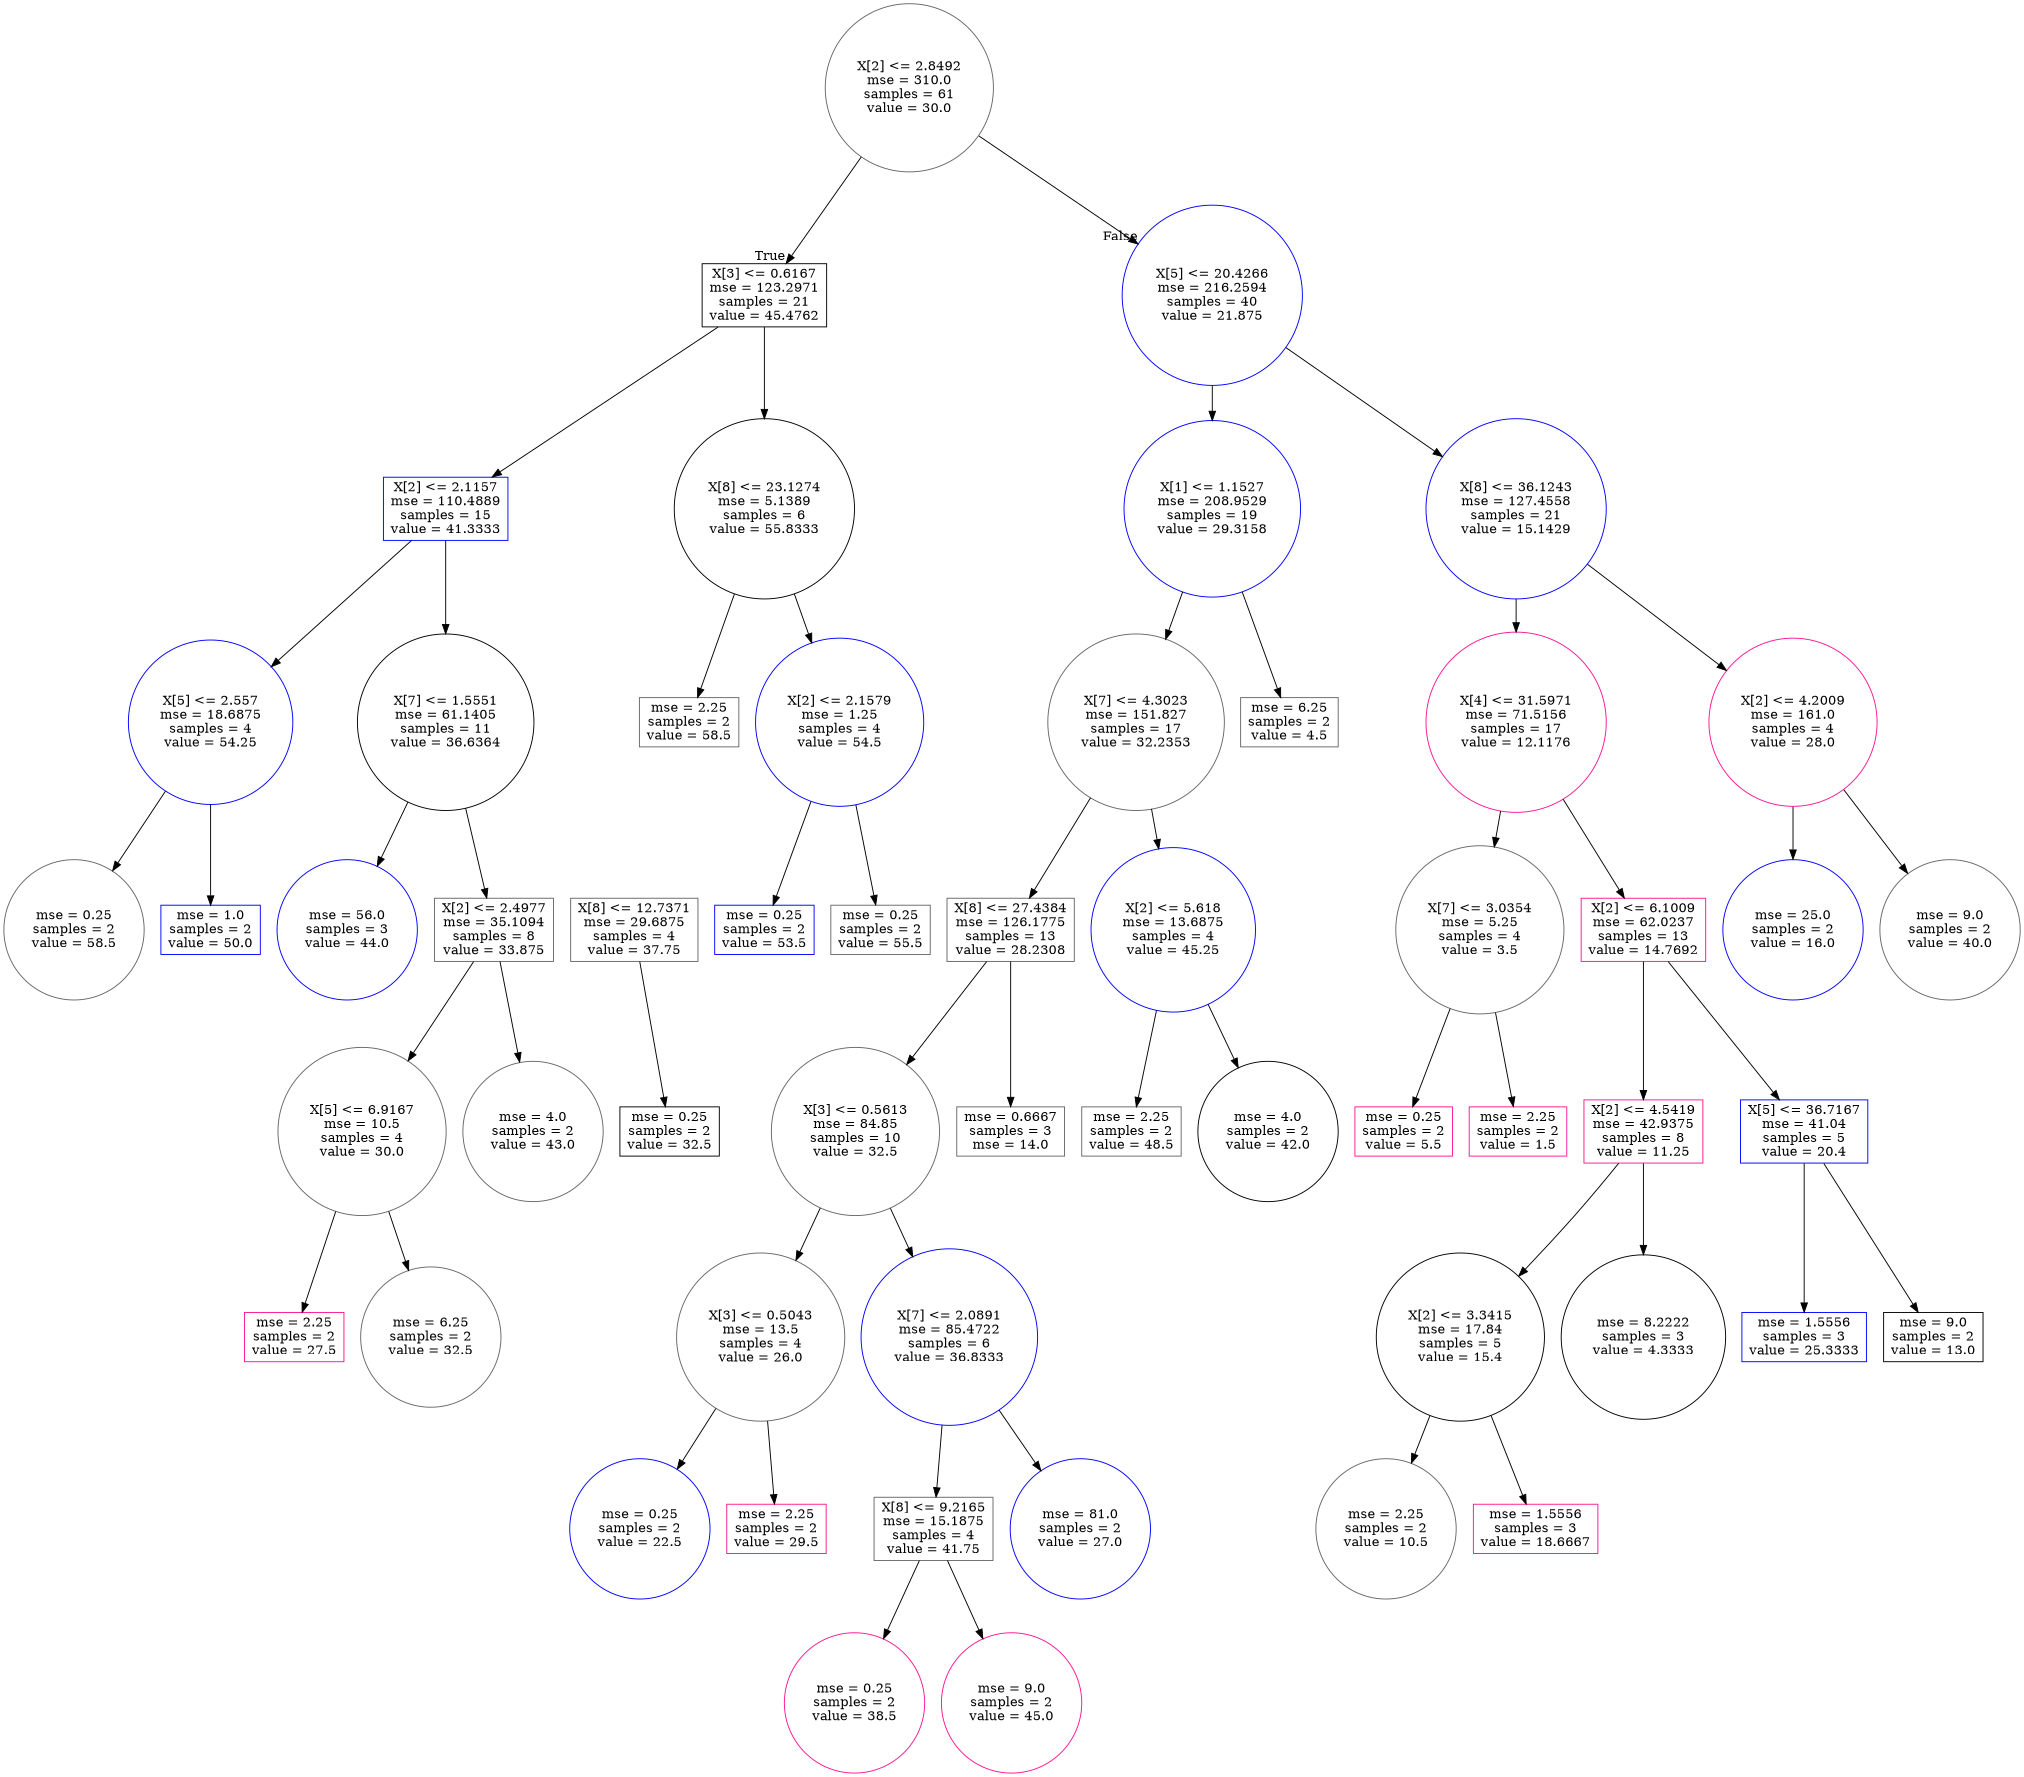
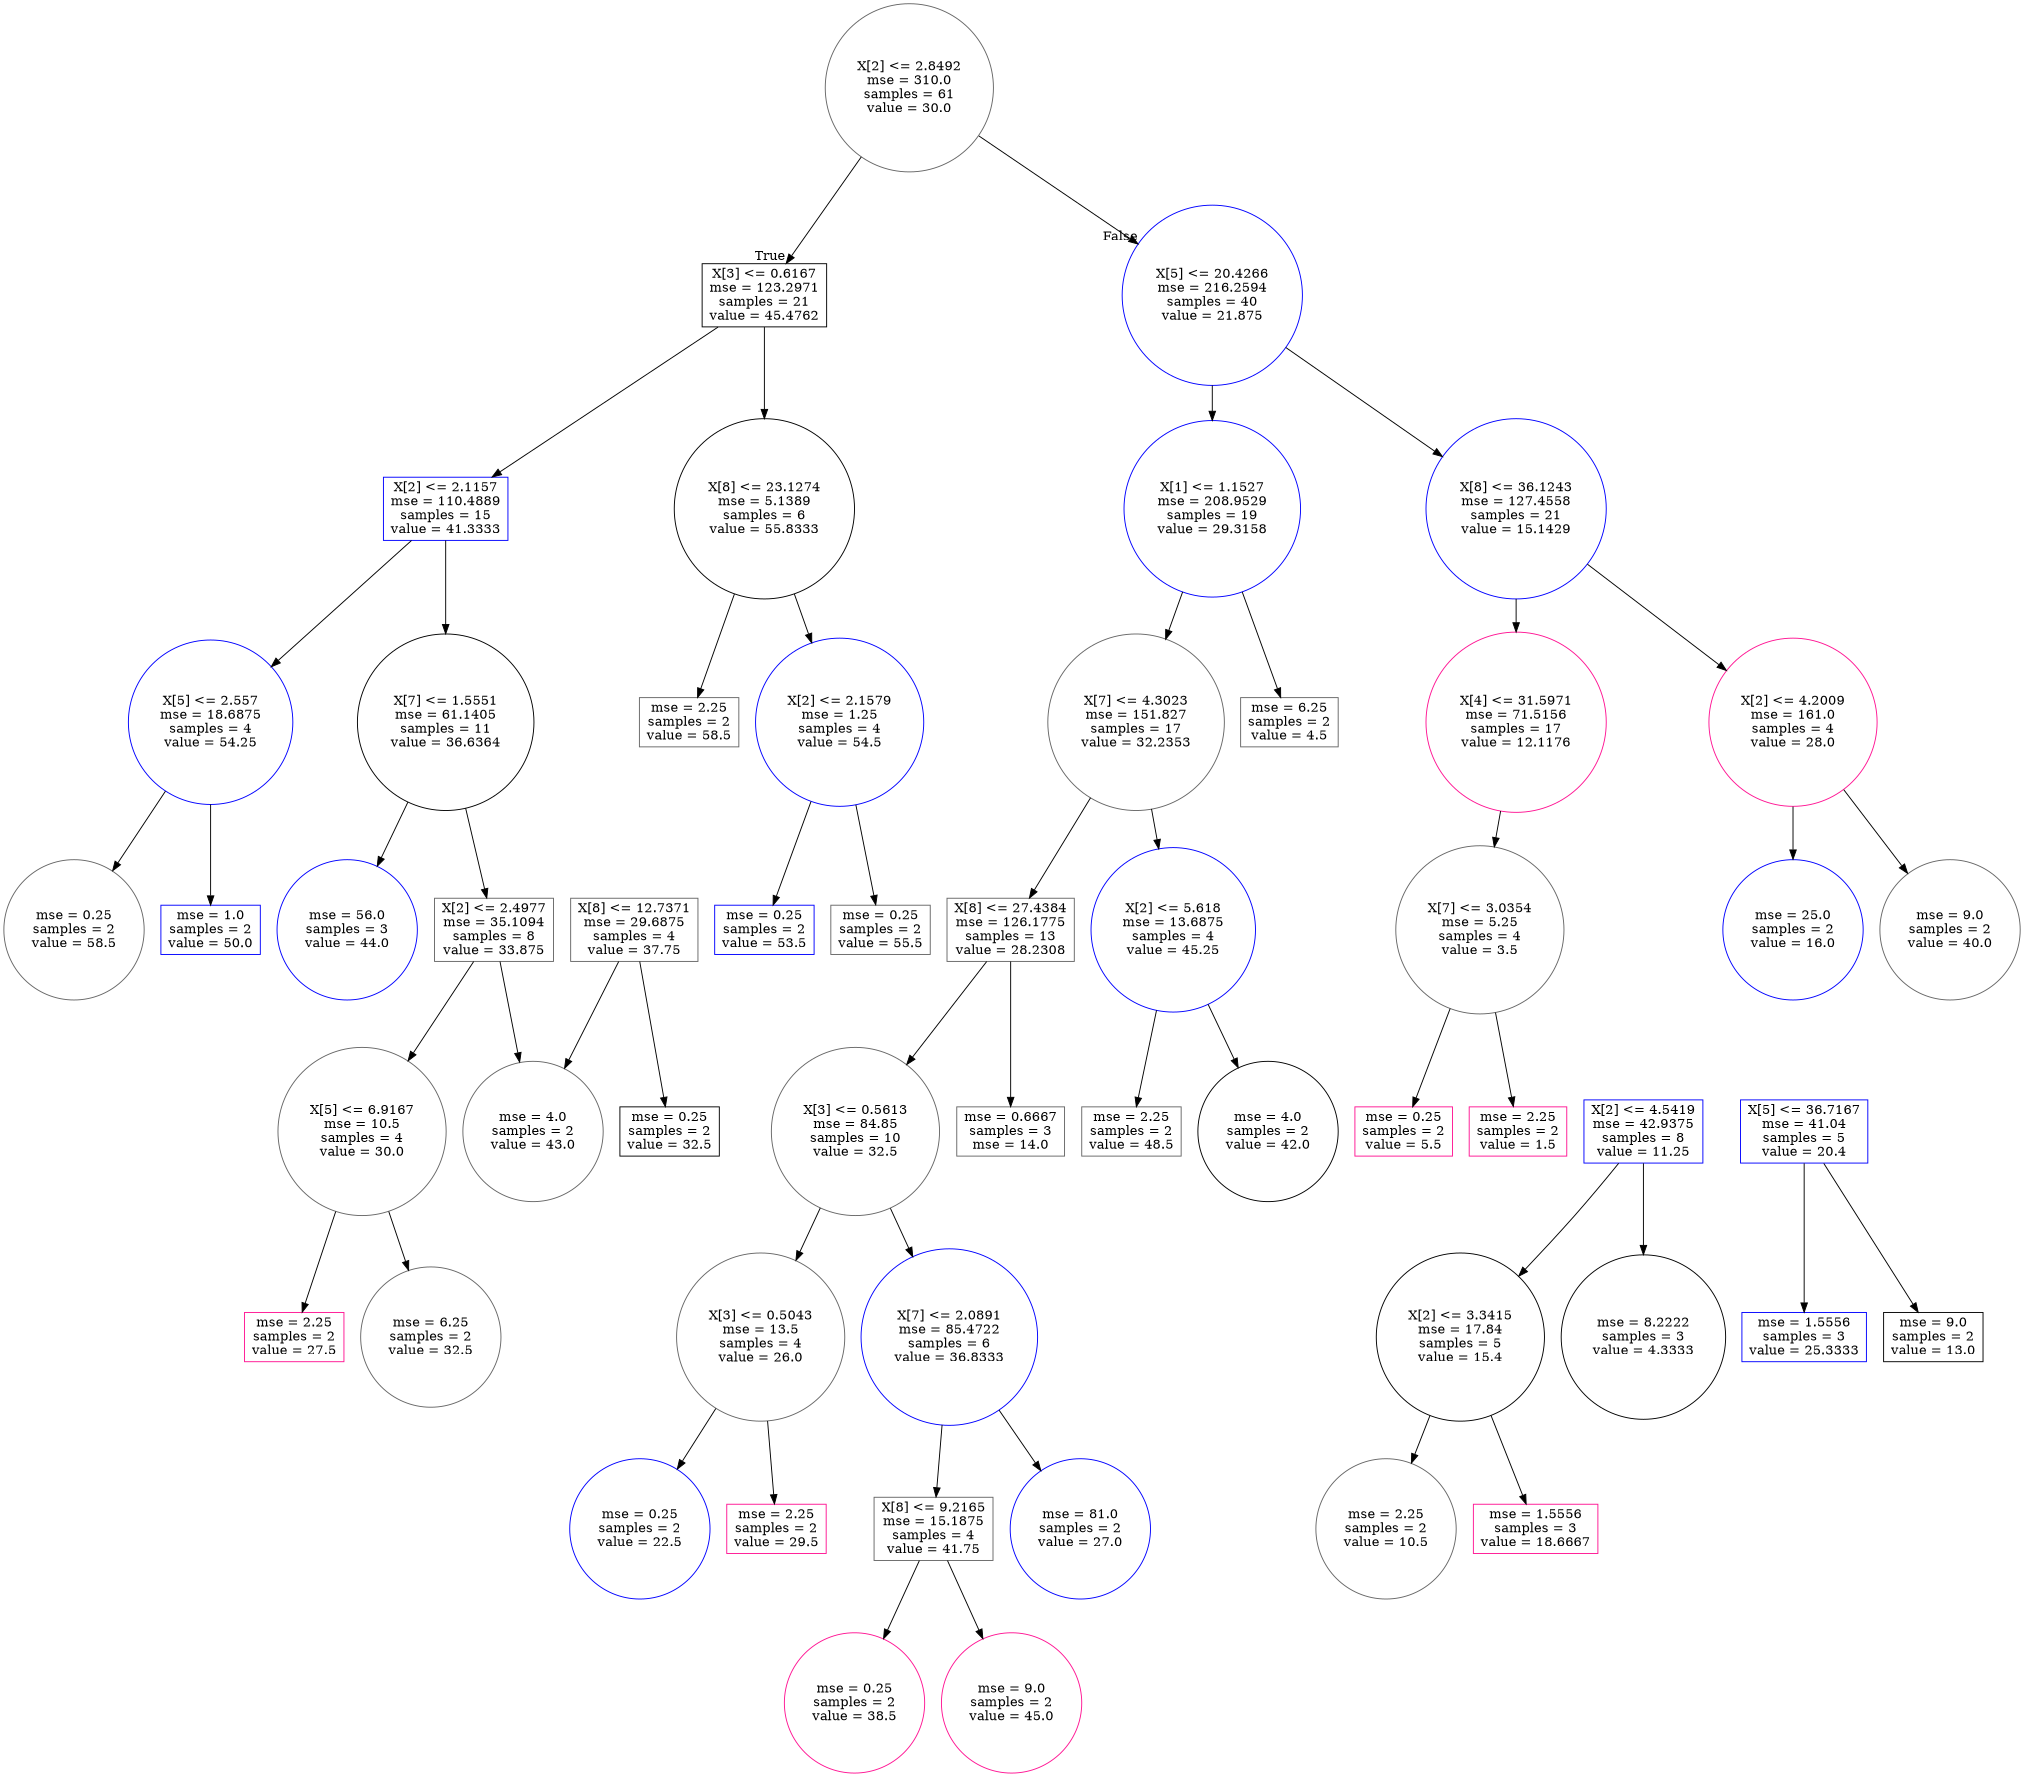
(1643, 930) -> none
none -> (594, 1011)
(1643, 1131) -> (1643, 1131)
